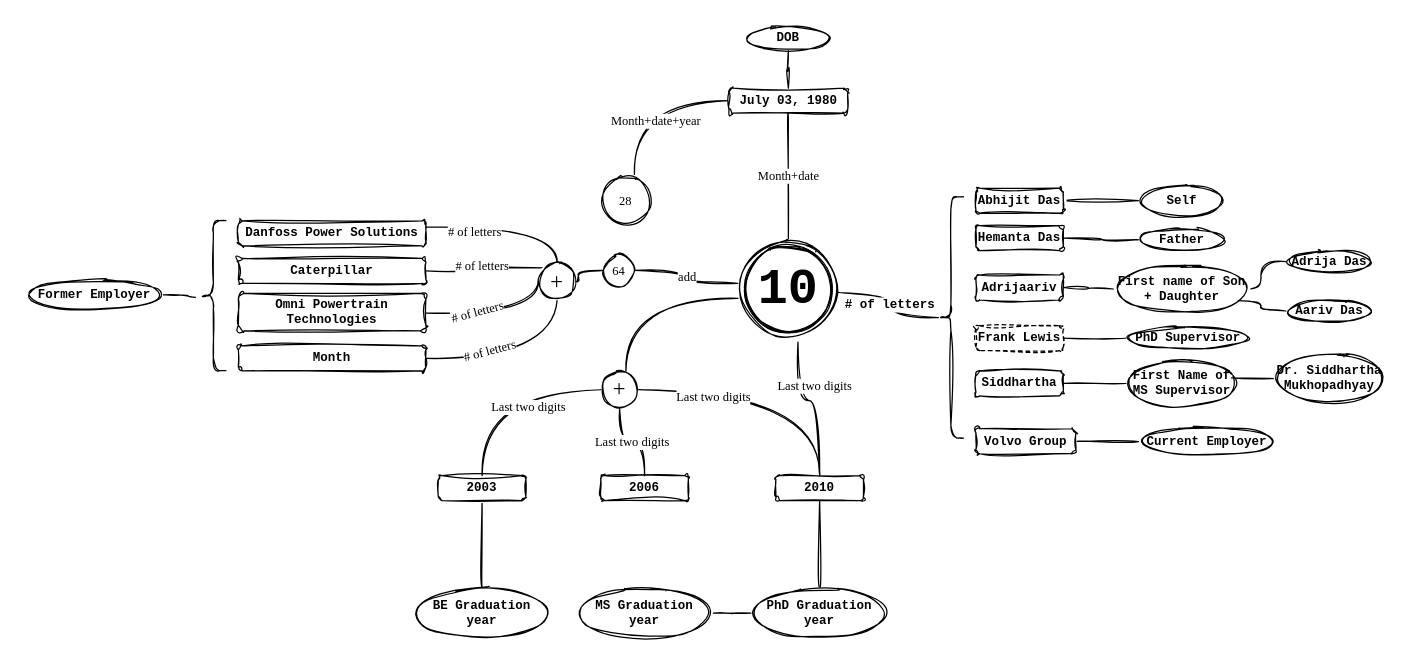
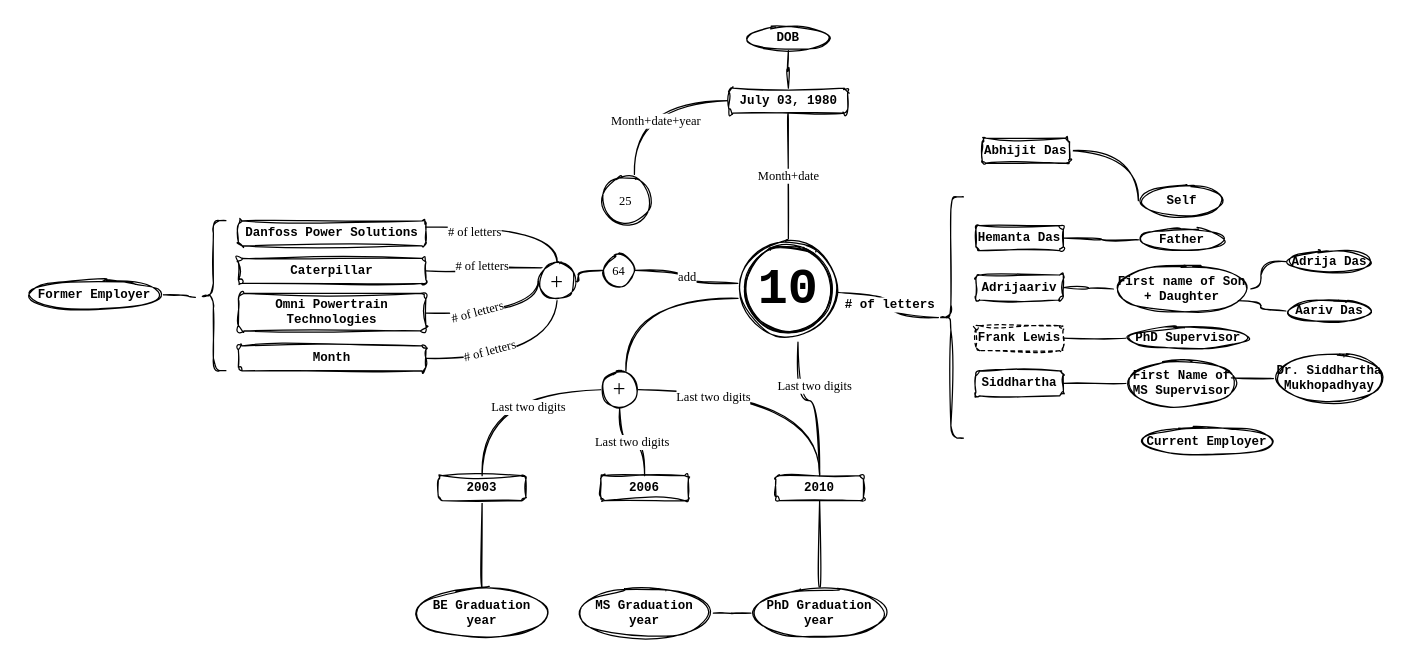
(626, 201) -> (626, 201)
(1019, 201) -> (1026, 151)
(1026, 441) -> none
(1108, 441) -> none
